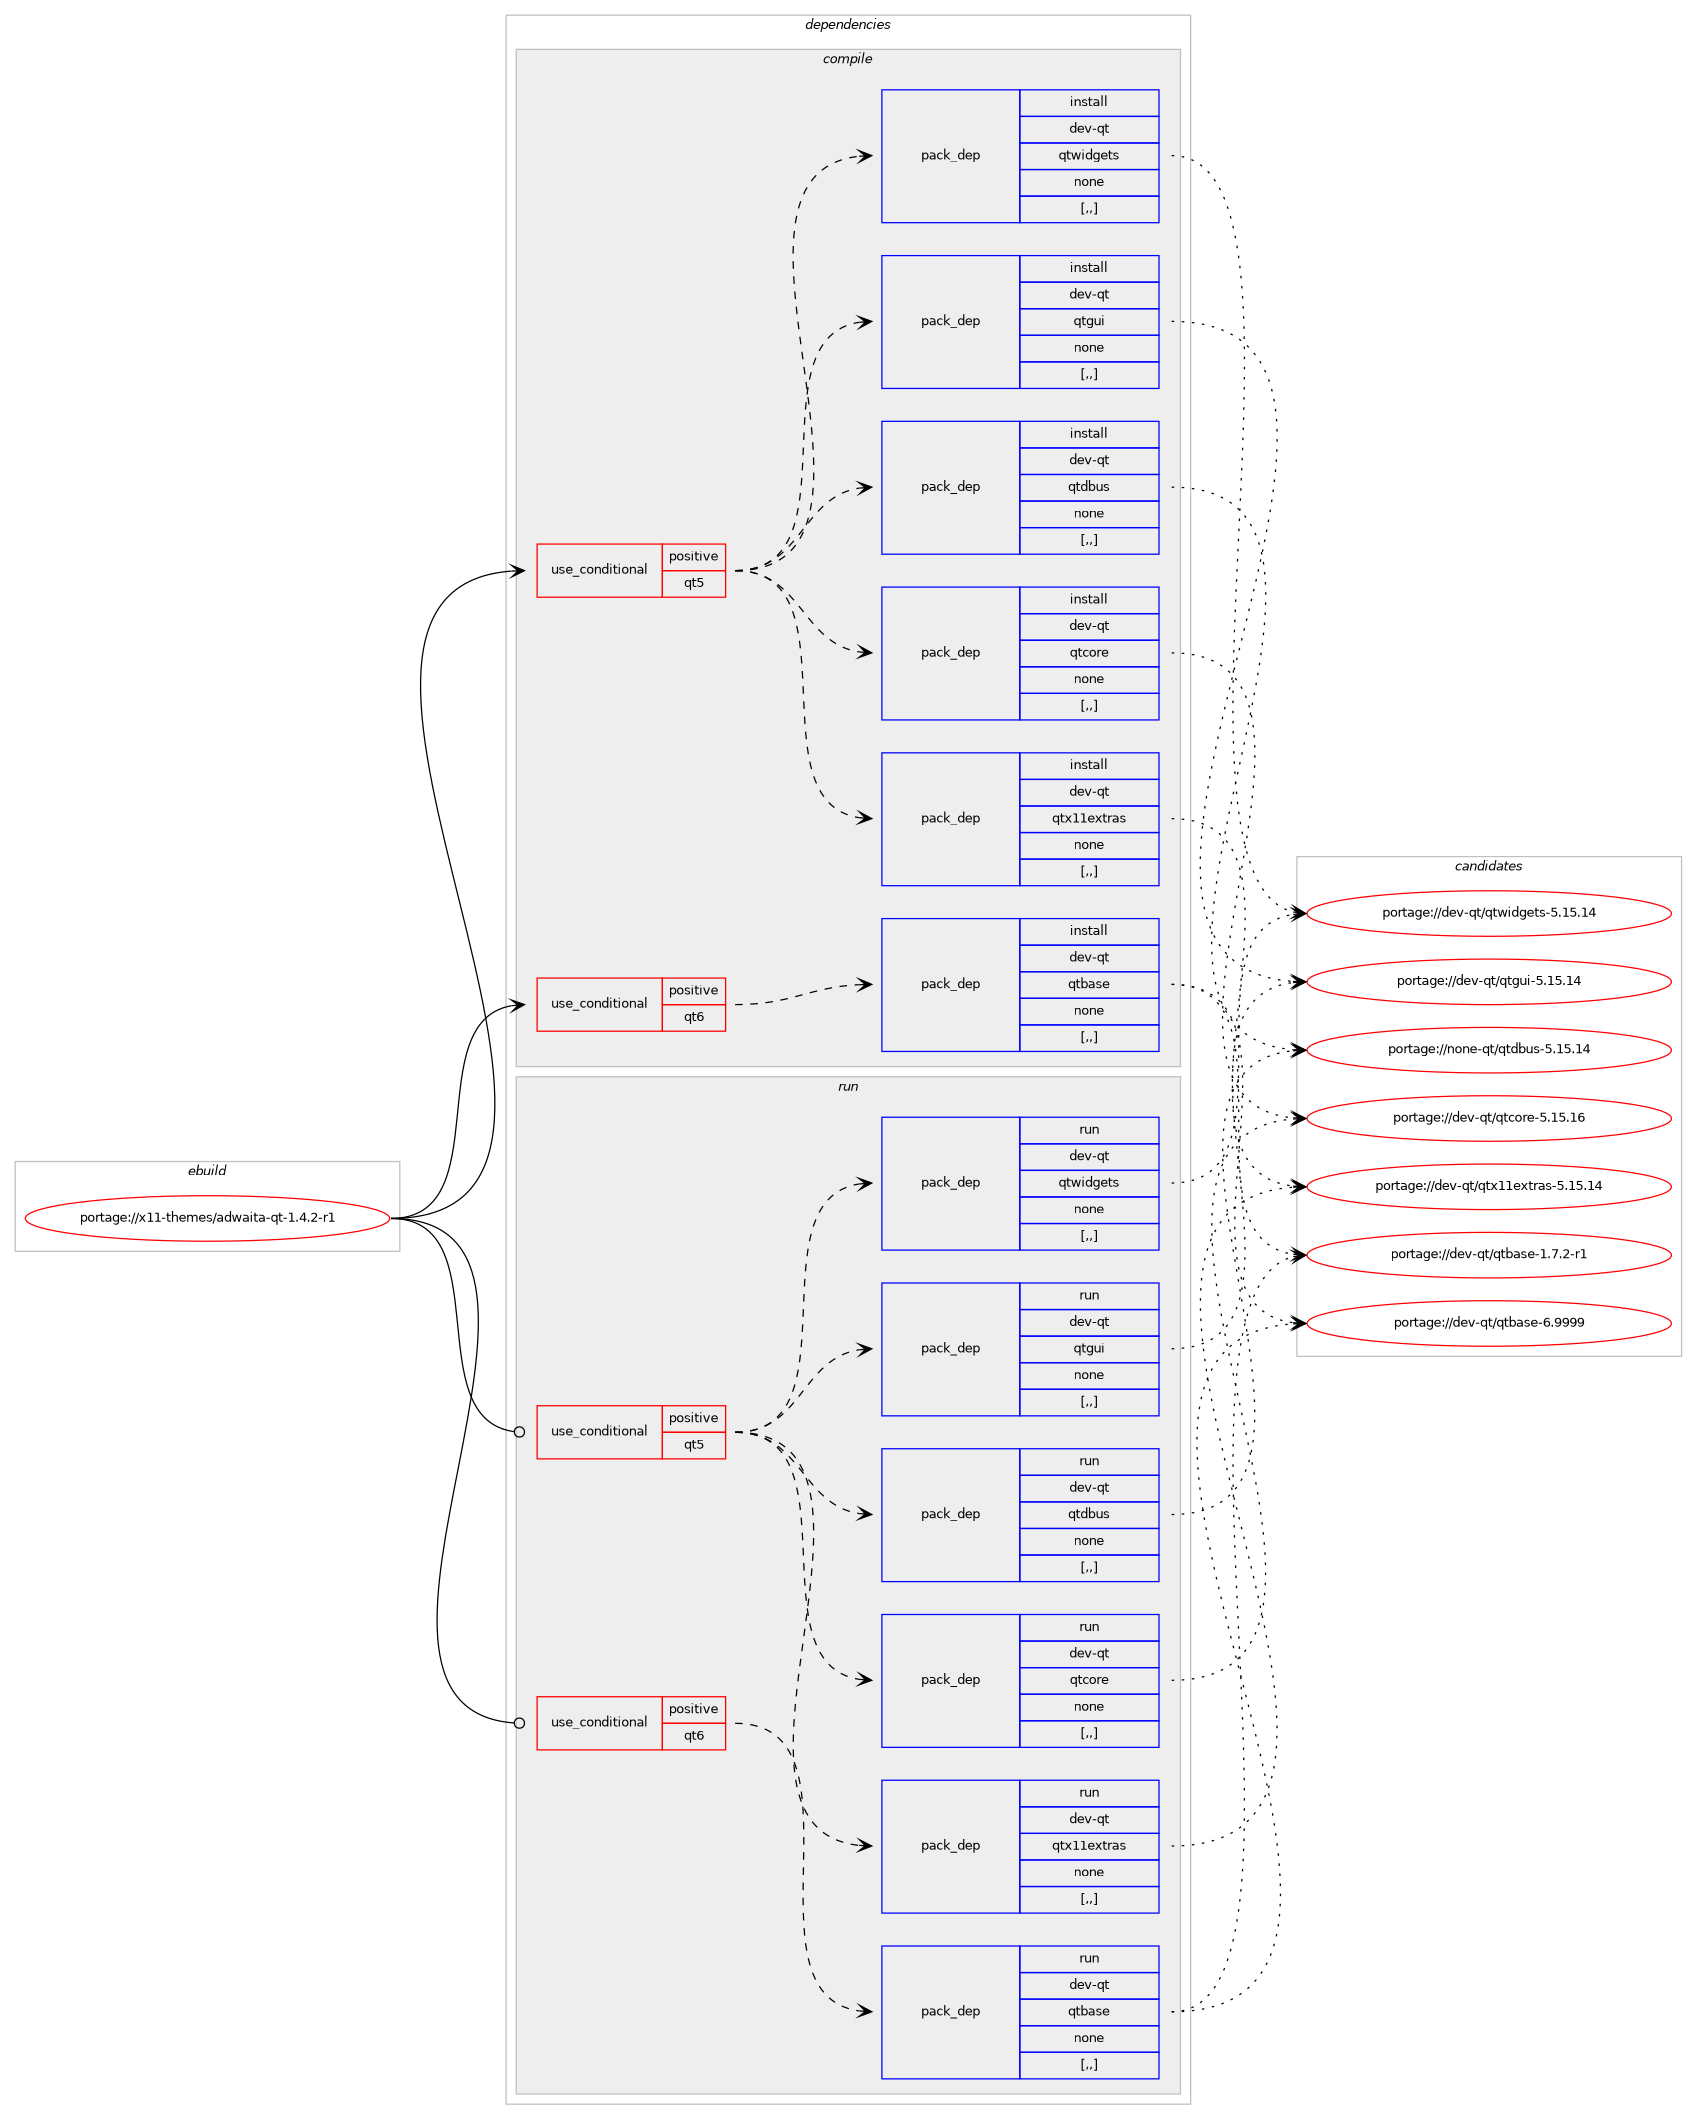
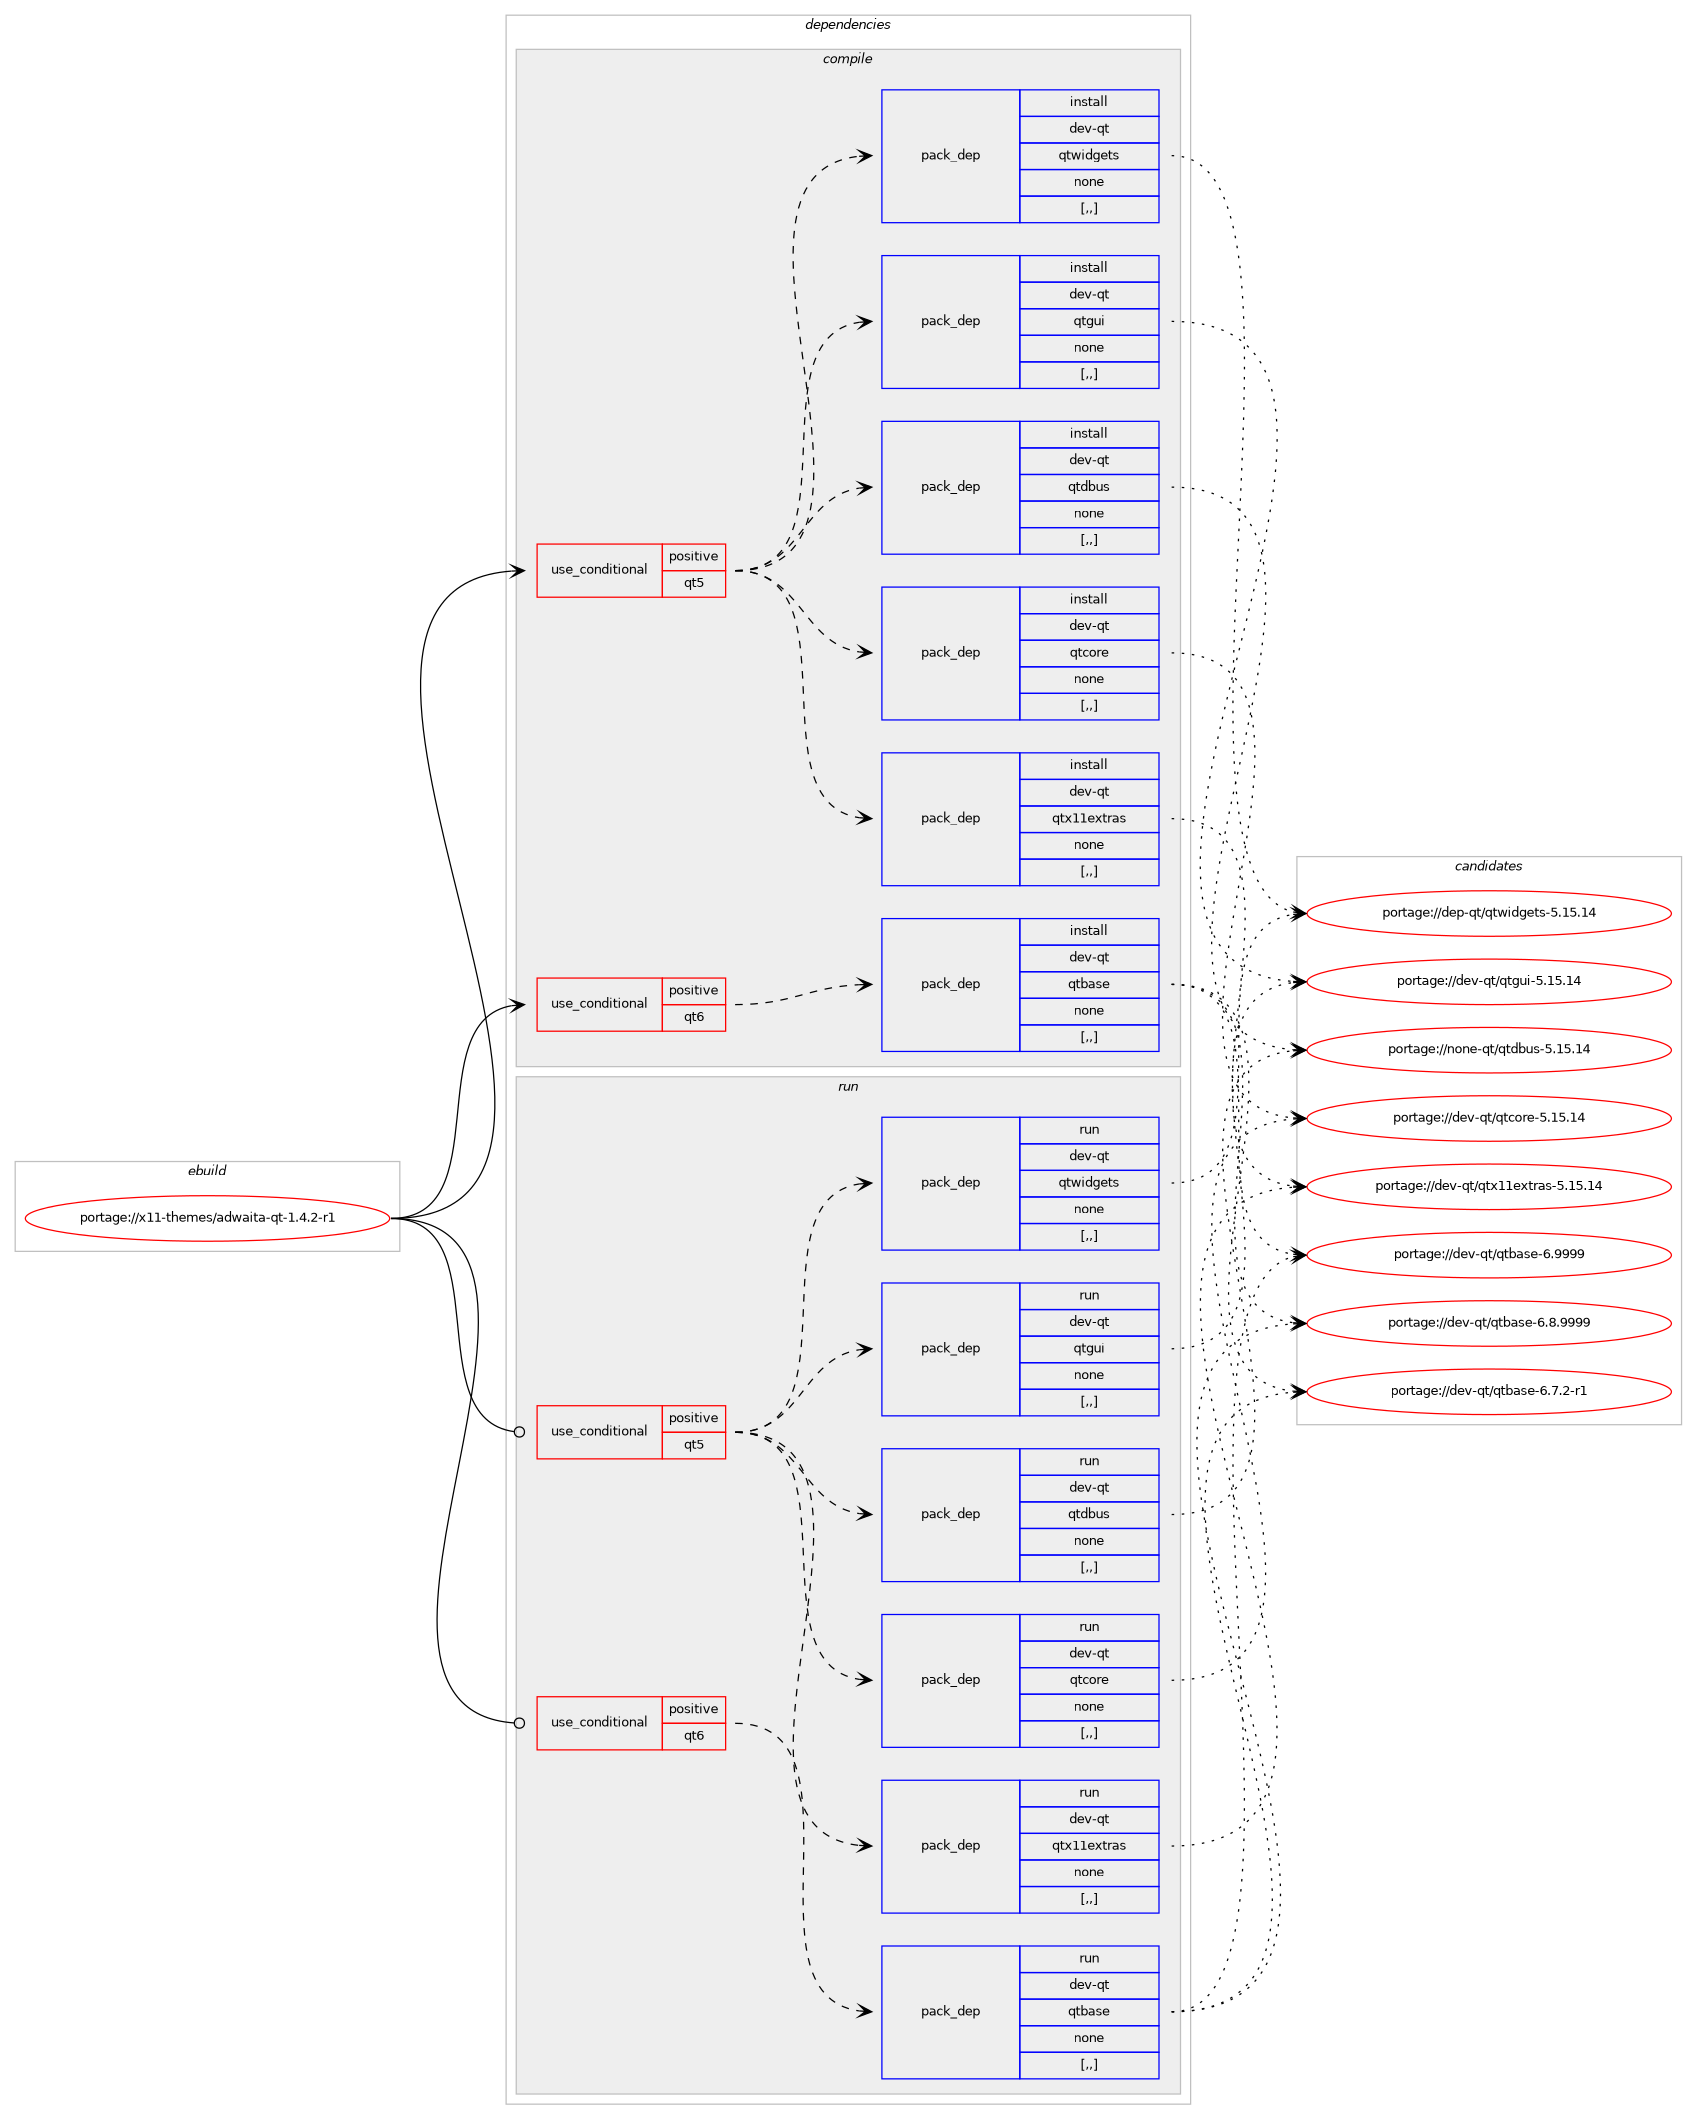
(1489, 914) -> (1489, 914)
(1489, 1119) -> (1489, 1119)
(1489, 1255) -> (1489, 1392)
none -> (1489, 1323)
